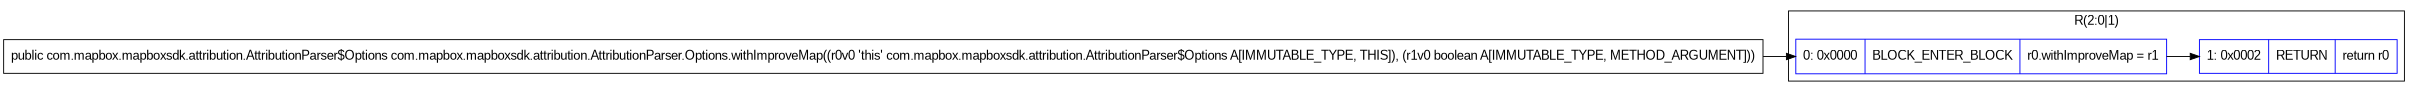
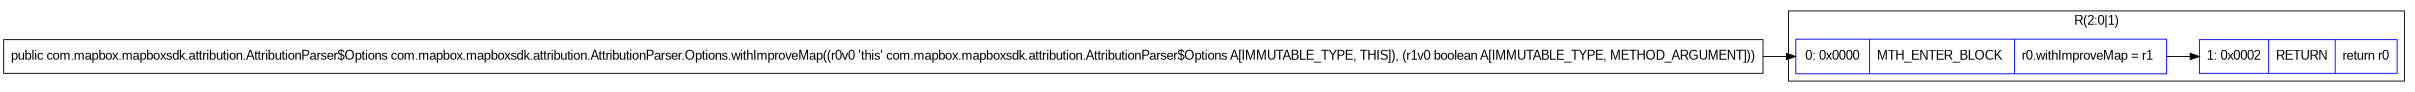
(1942, 56) -> (1940, 56)
